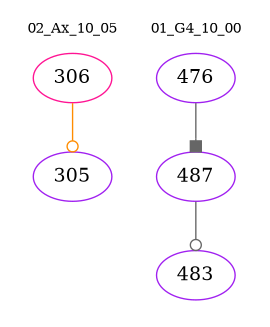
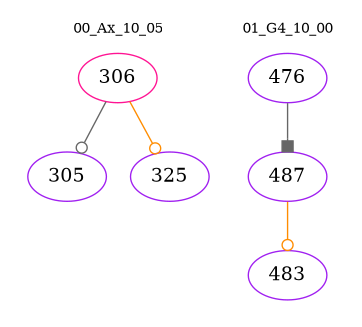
(73, 29) -> (118, 29)
(73, 122) -> (95, 122)
none -> (170, 177)
(196, 221) -> (288, 221)
